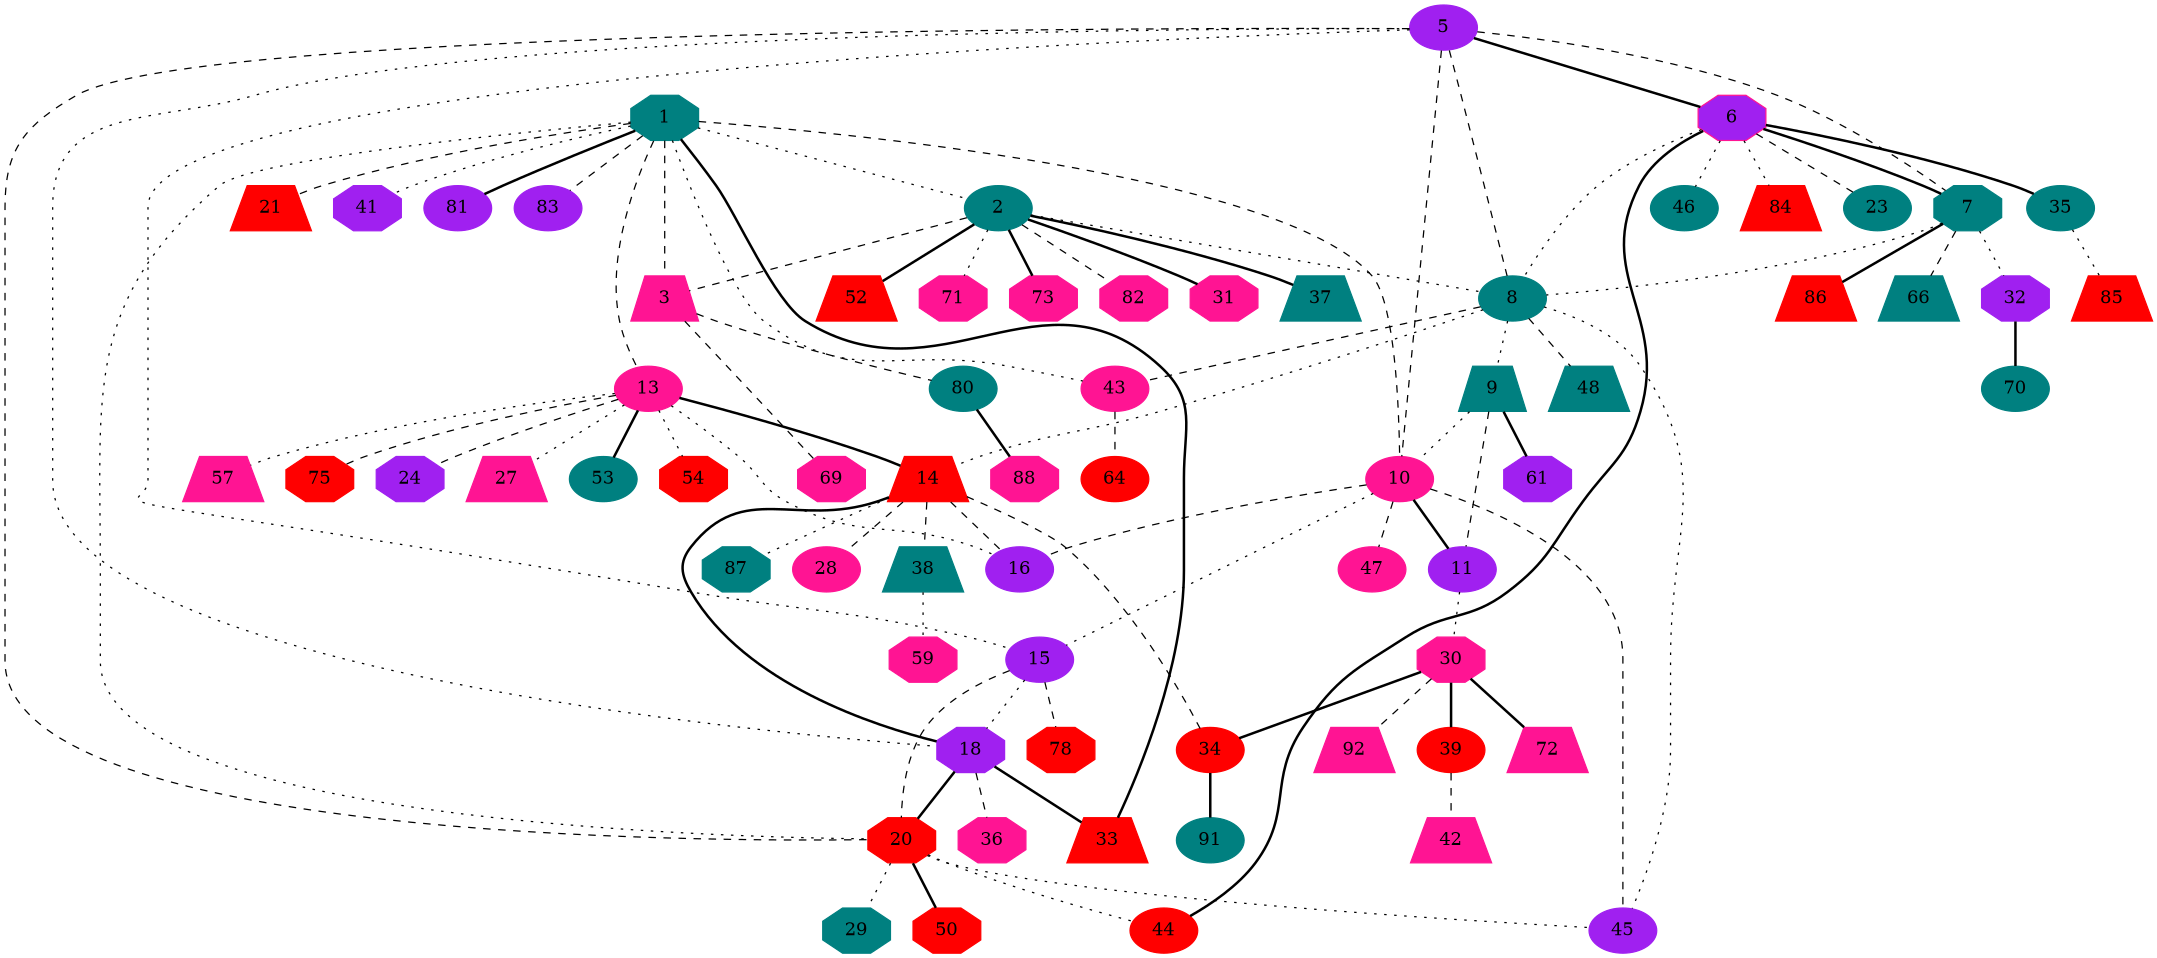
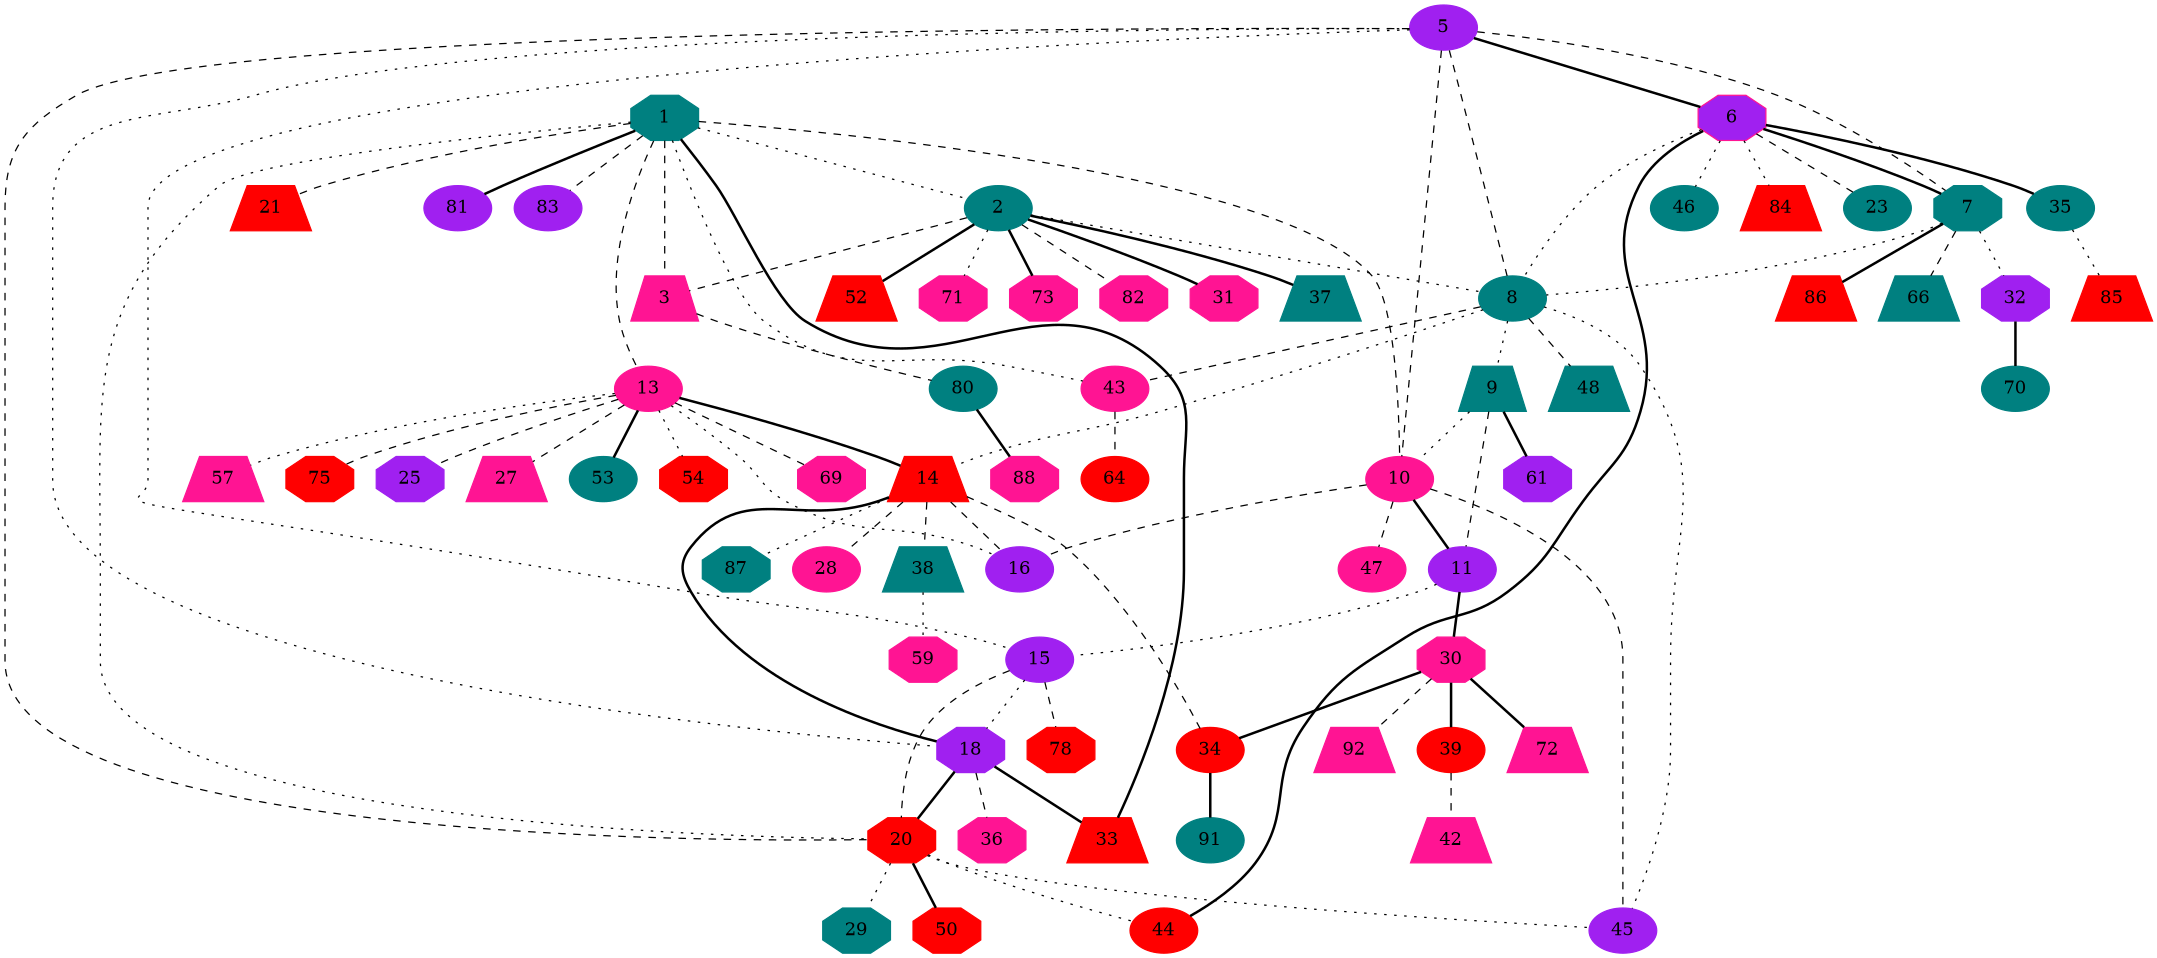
(367, 208) -> none
(749, 390) -> (740, 434)
(579, 433) -> (579, 433)
(410, 479) -> (410, 479)
(1220, 569) -> (1257, 630)
(1458, 608) -> (1458, 608)
